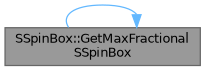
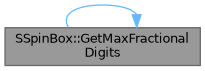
(103, 47) -> (103, 47)
